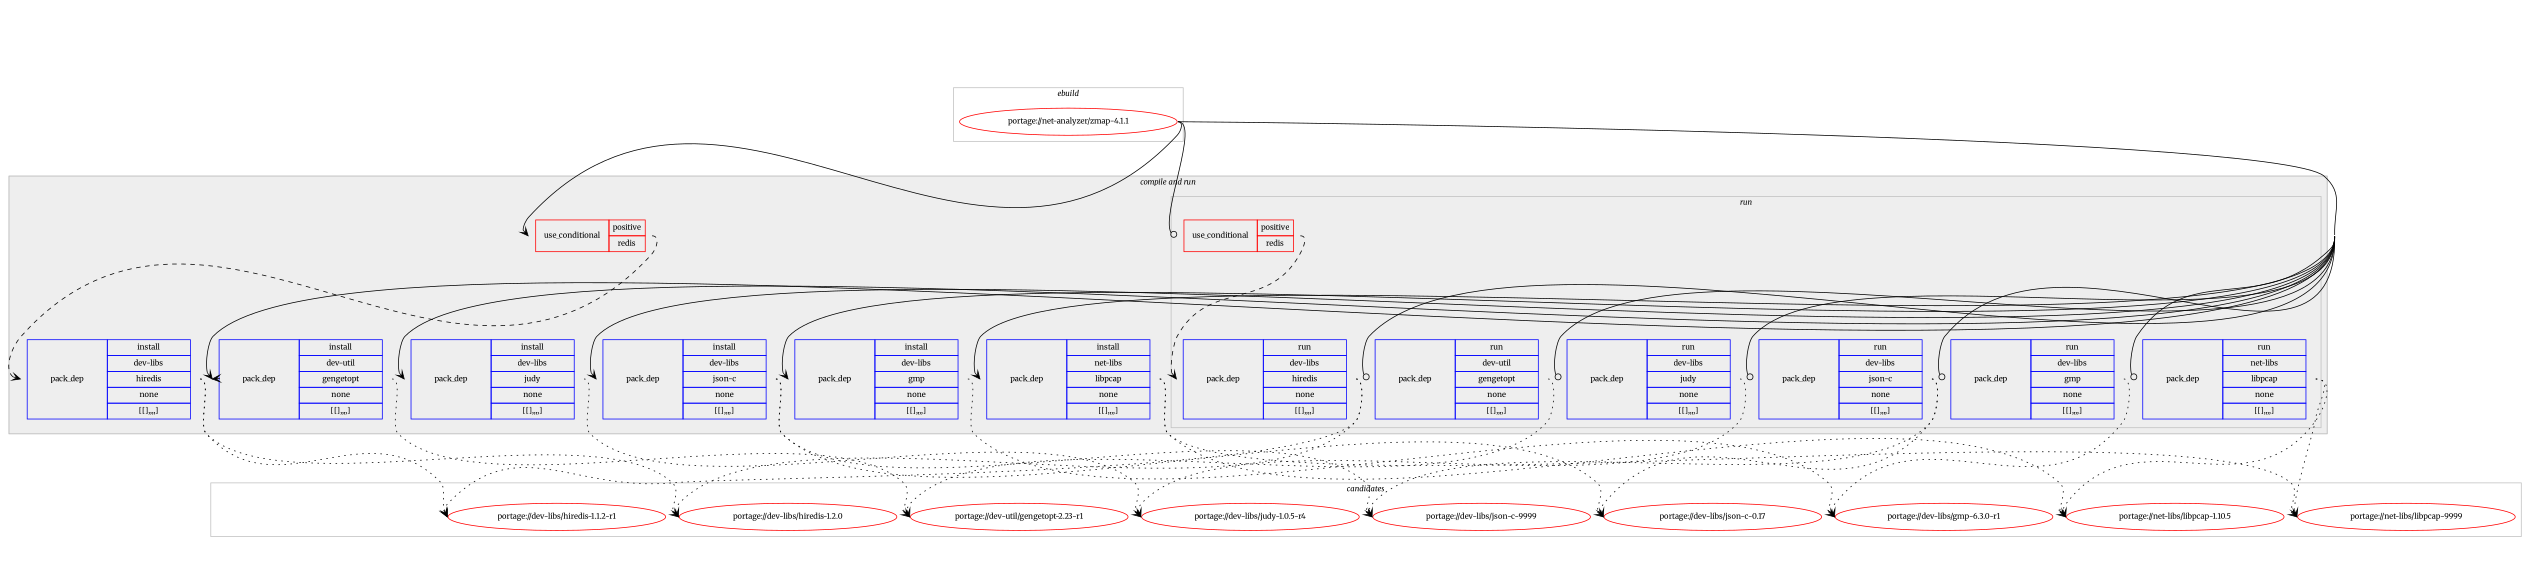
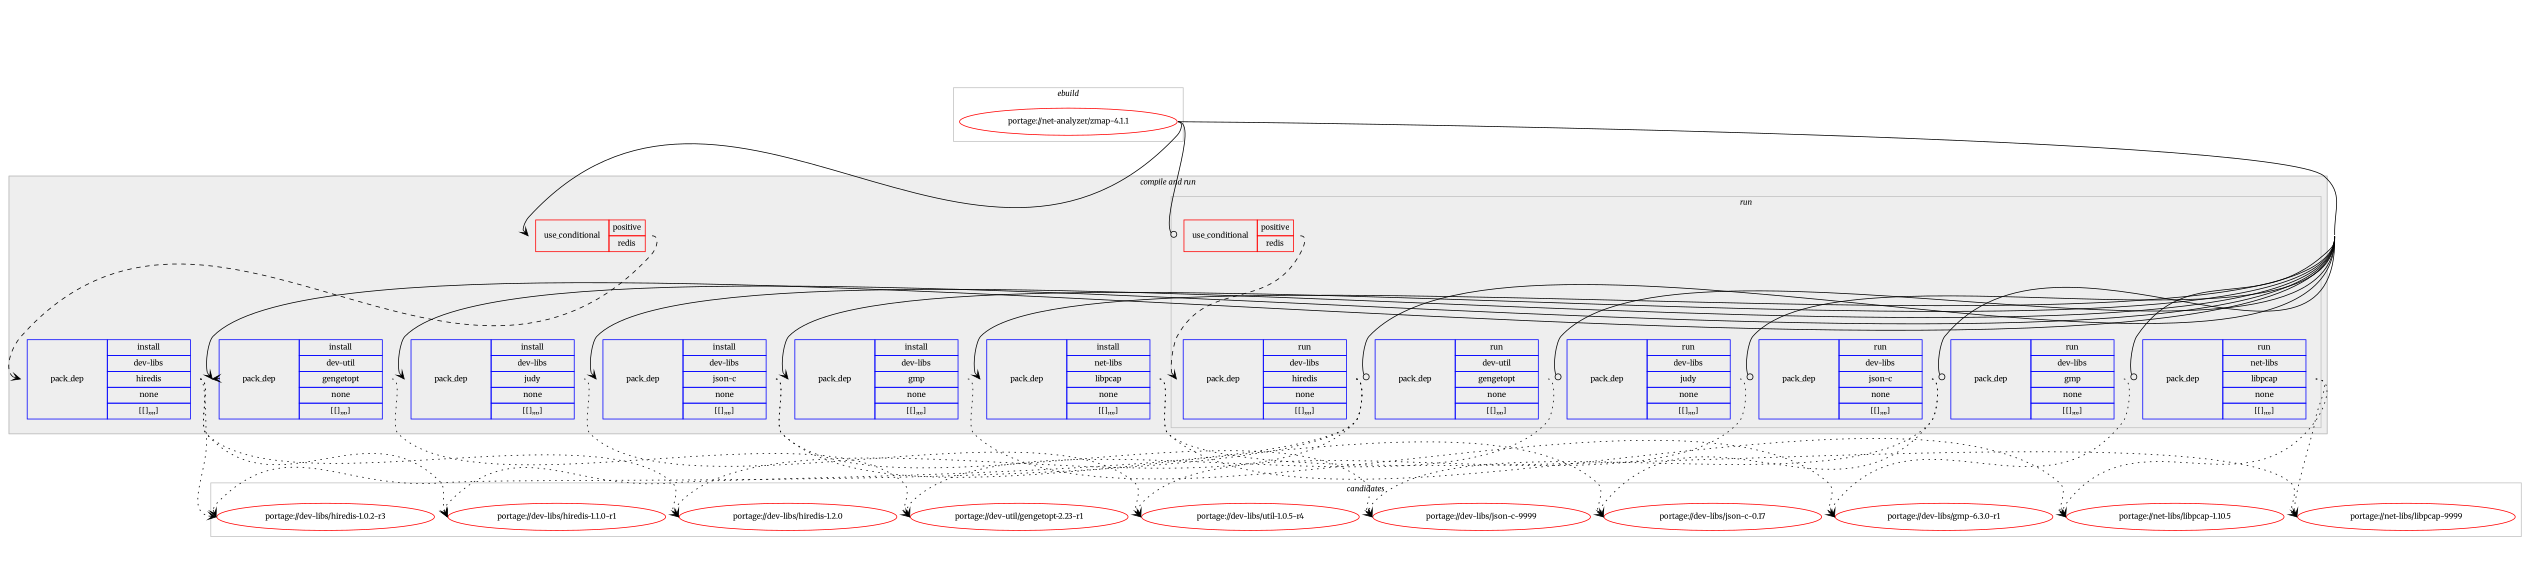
none -> (326, 517)
(557, 517) -> (557, 517)
(1250, 517) -> (1250, 517)
